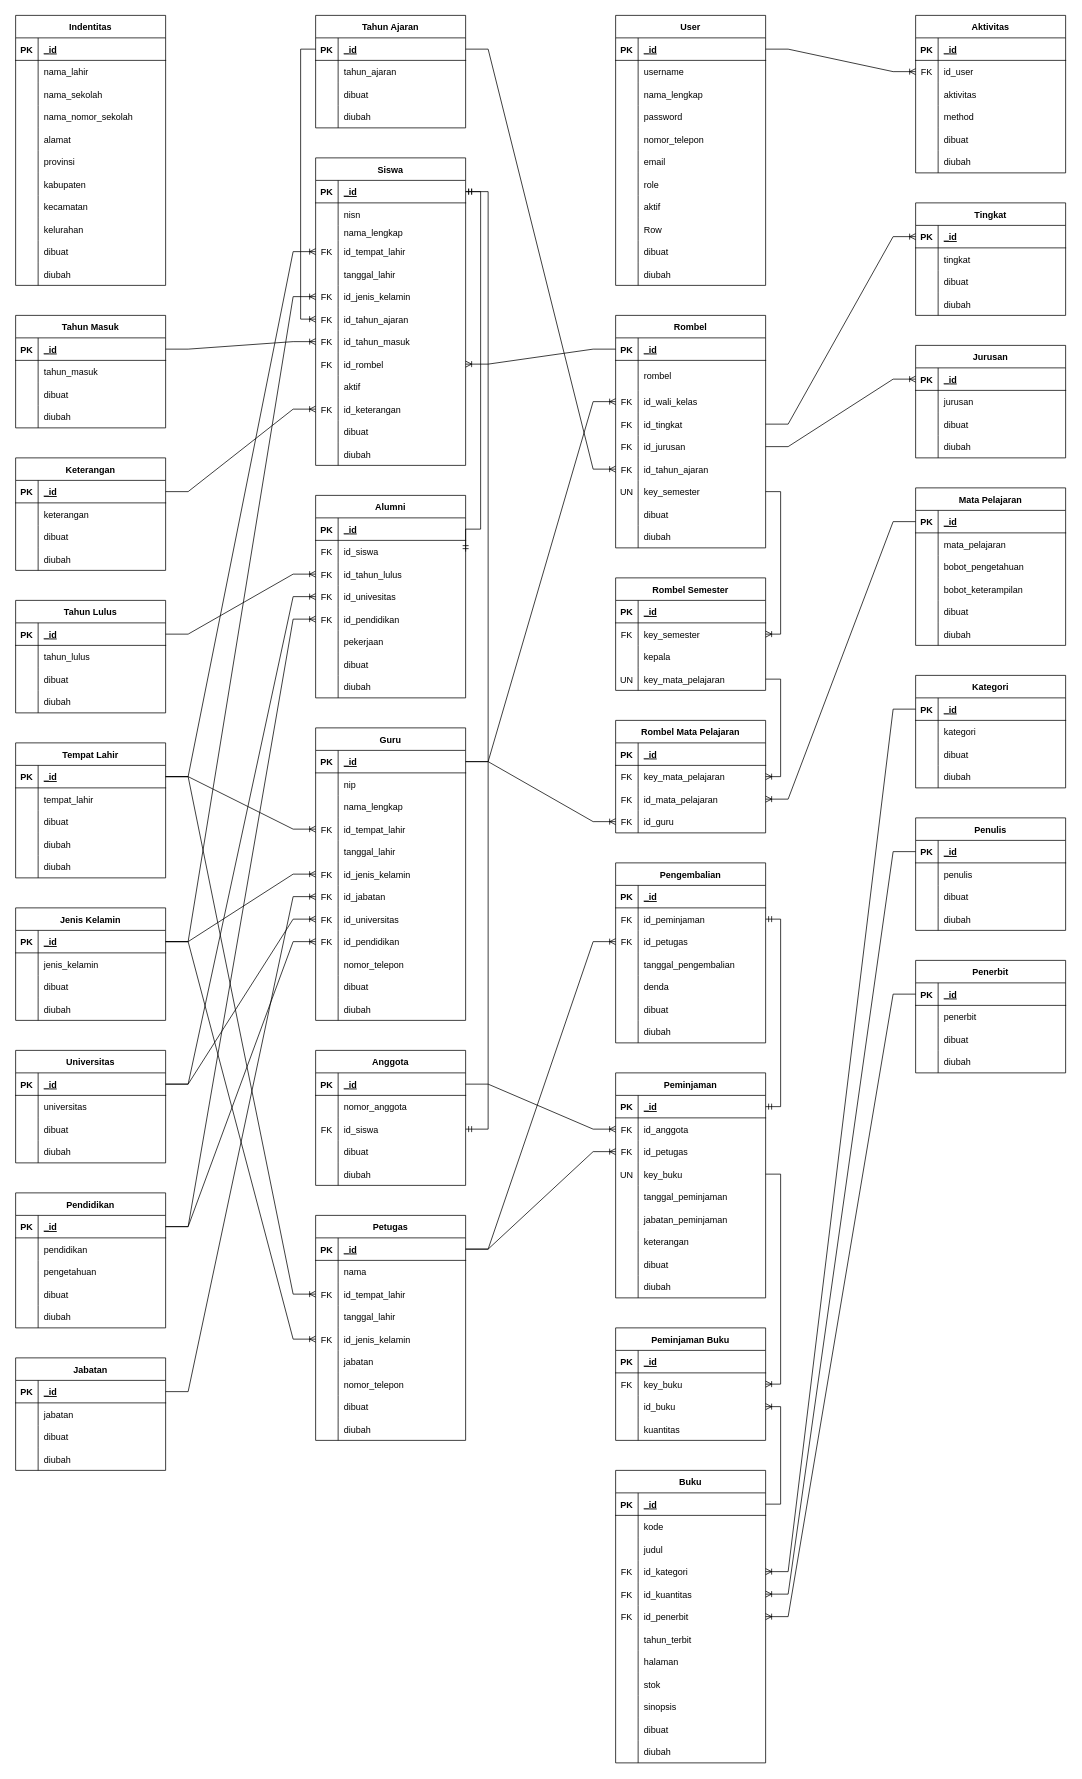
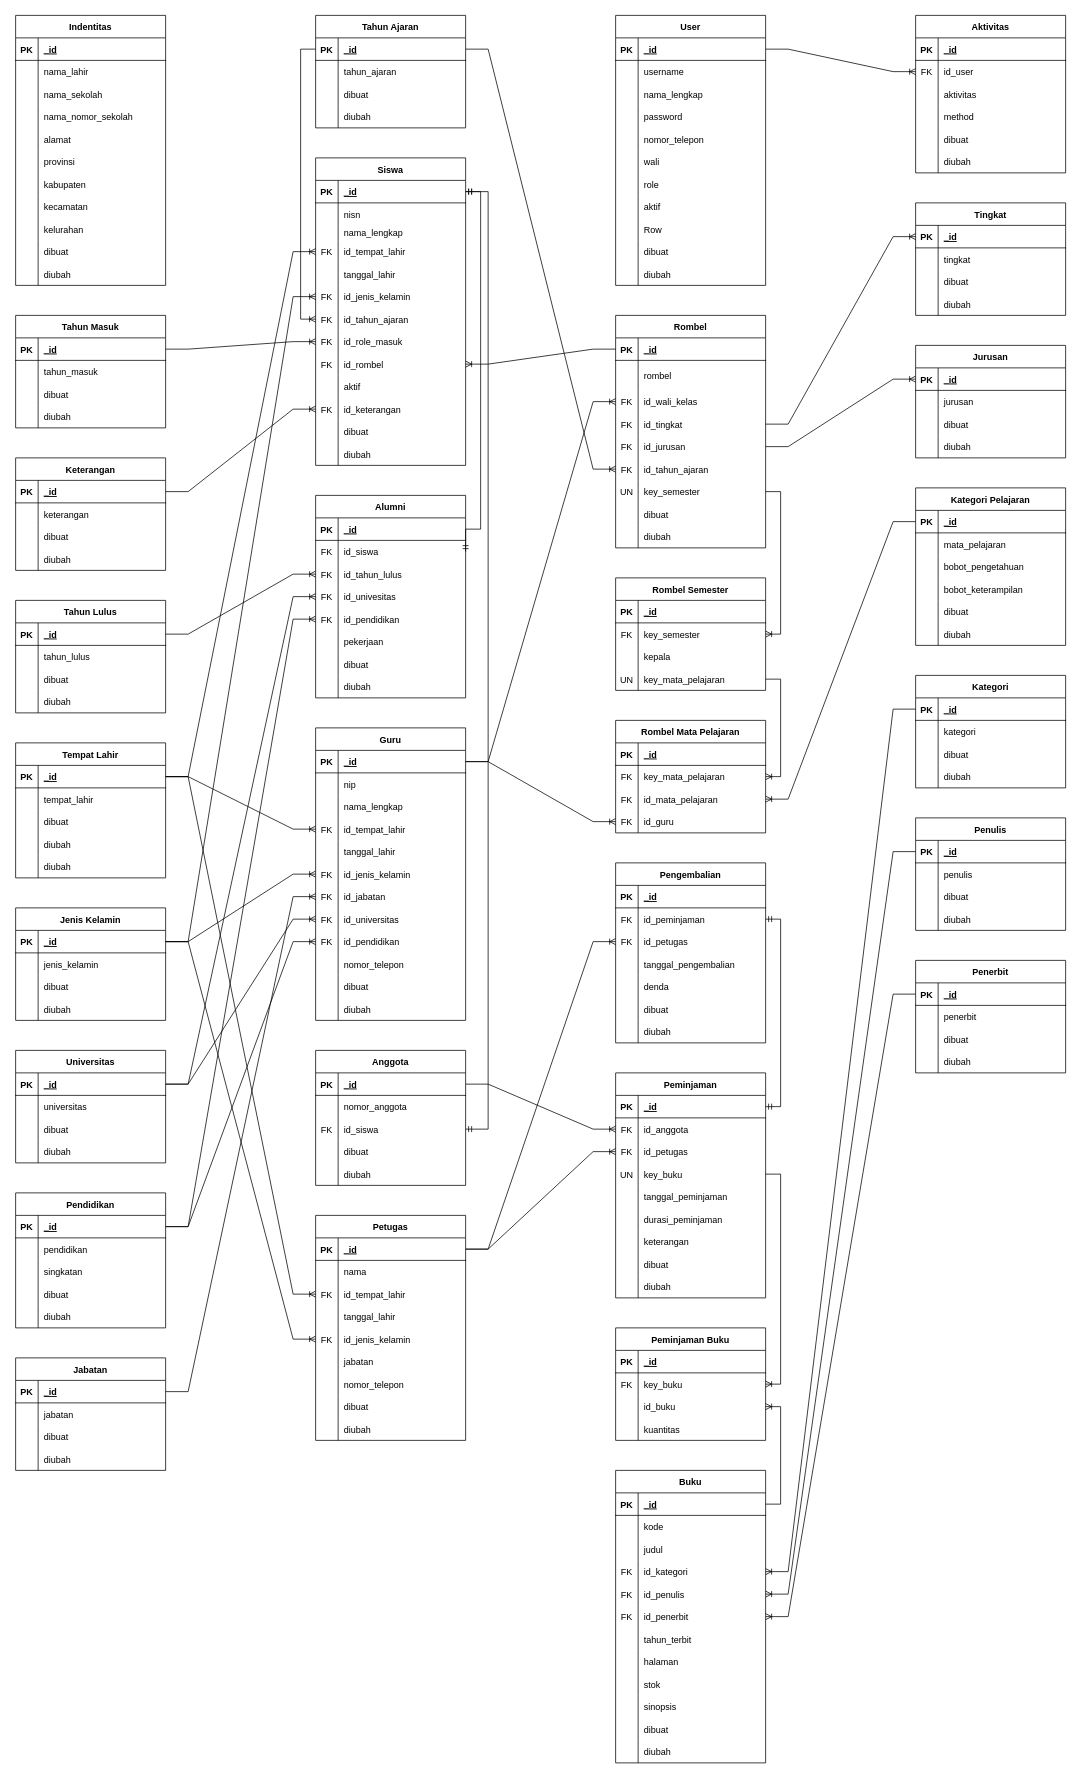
(654, 162) -> (651, 162)
(378, 342) -> (374, 342)
(990, 500) -> (990, 500)
(688, 1220) -> (684, 1220)
(71, 1272) -> (65, 1272)
(671, 1595) -> (665, 1595)
